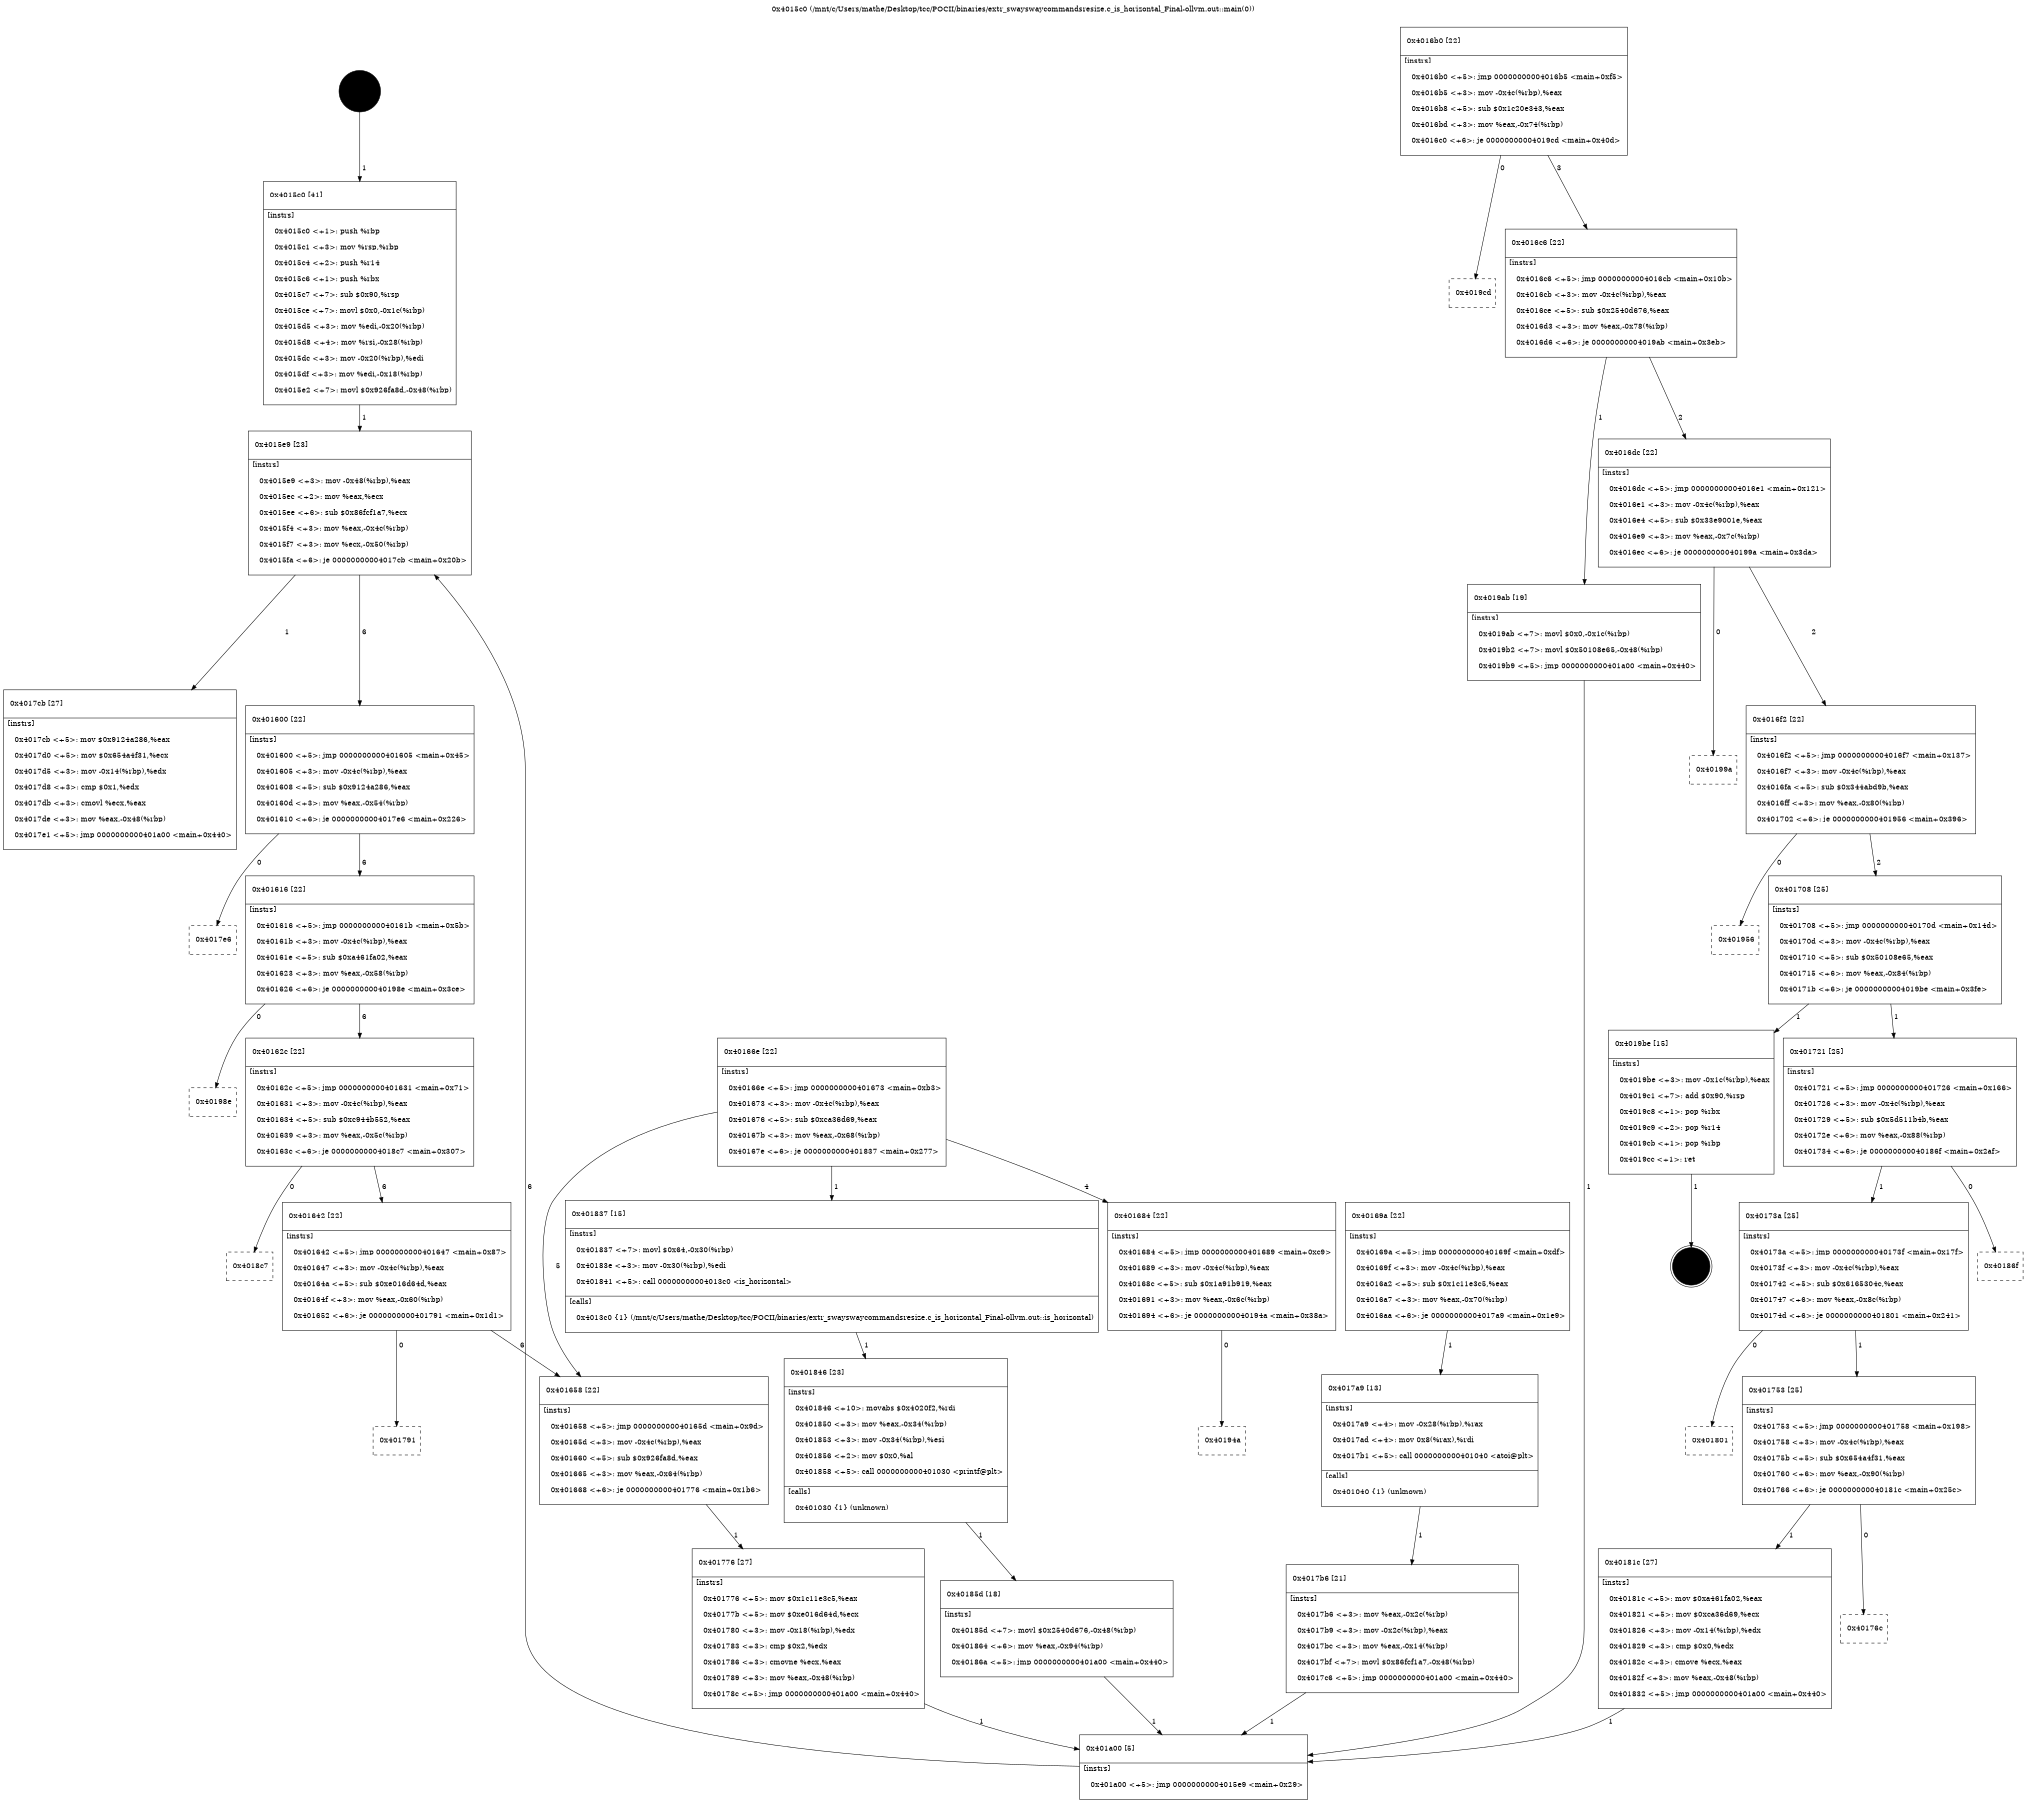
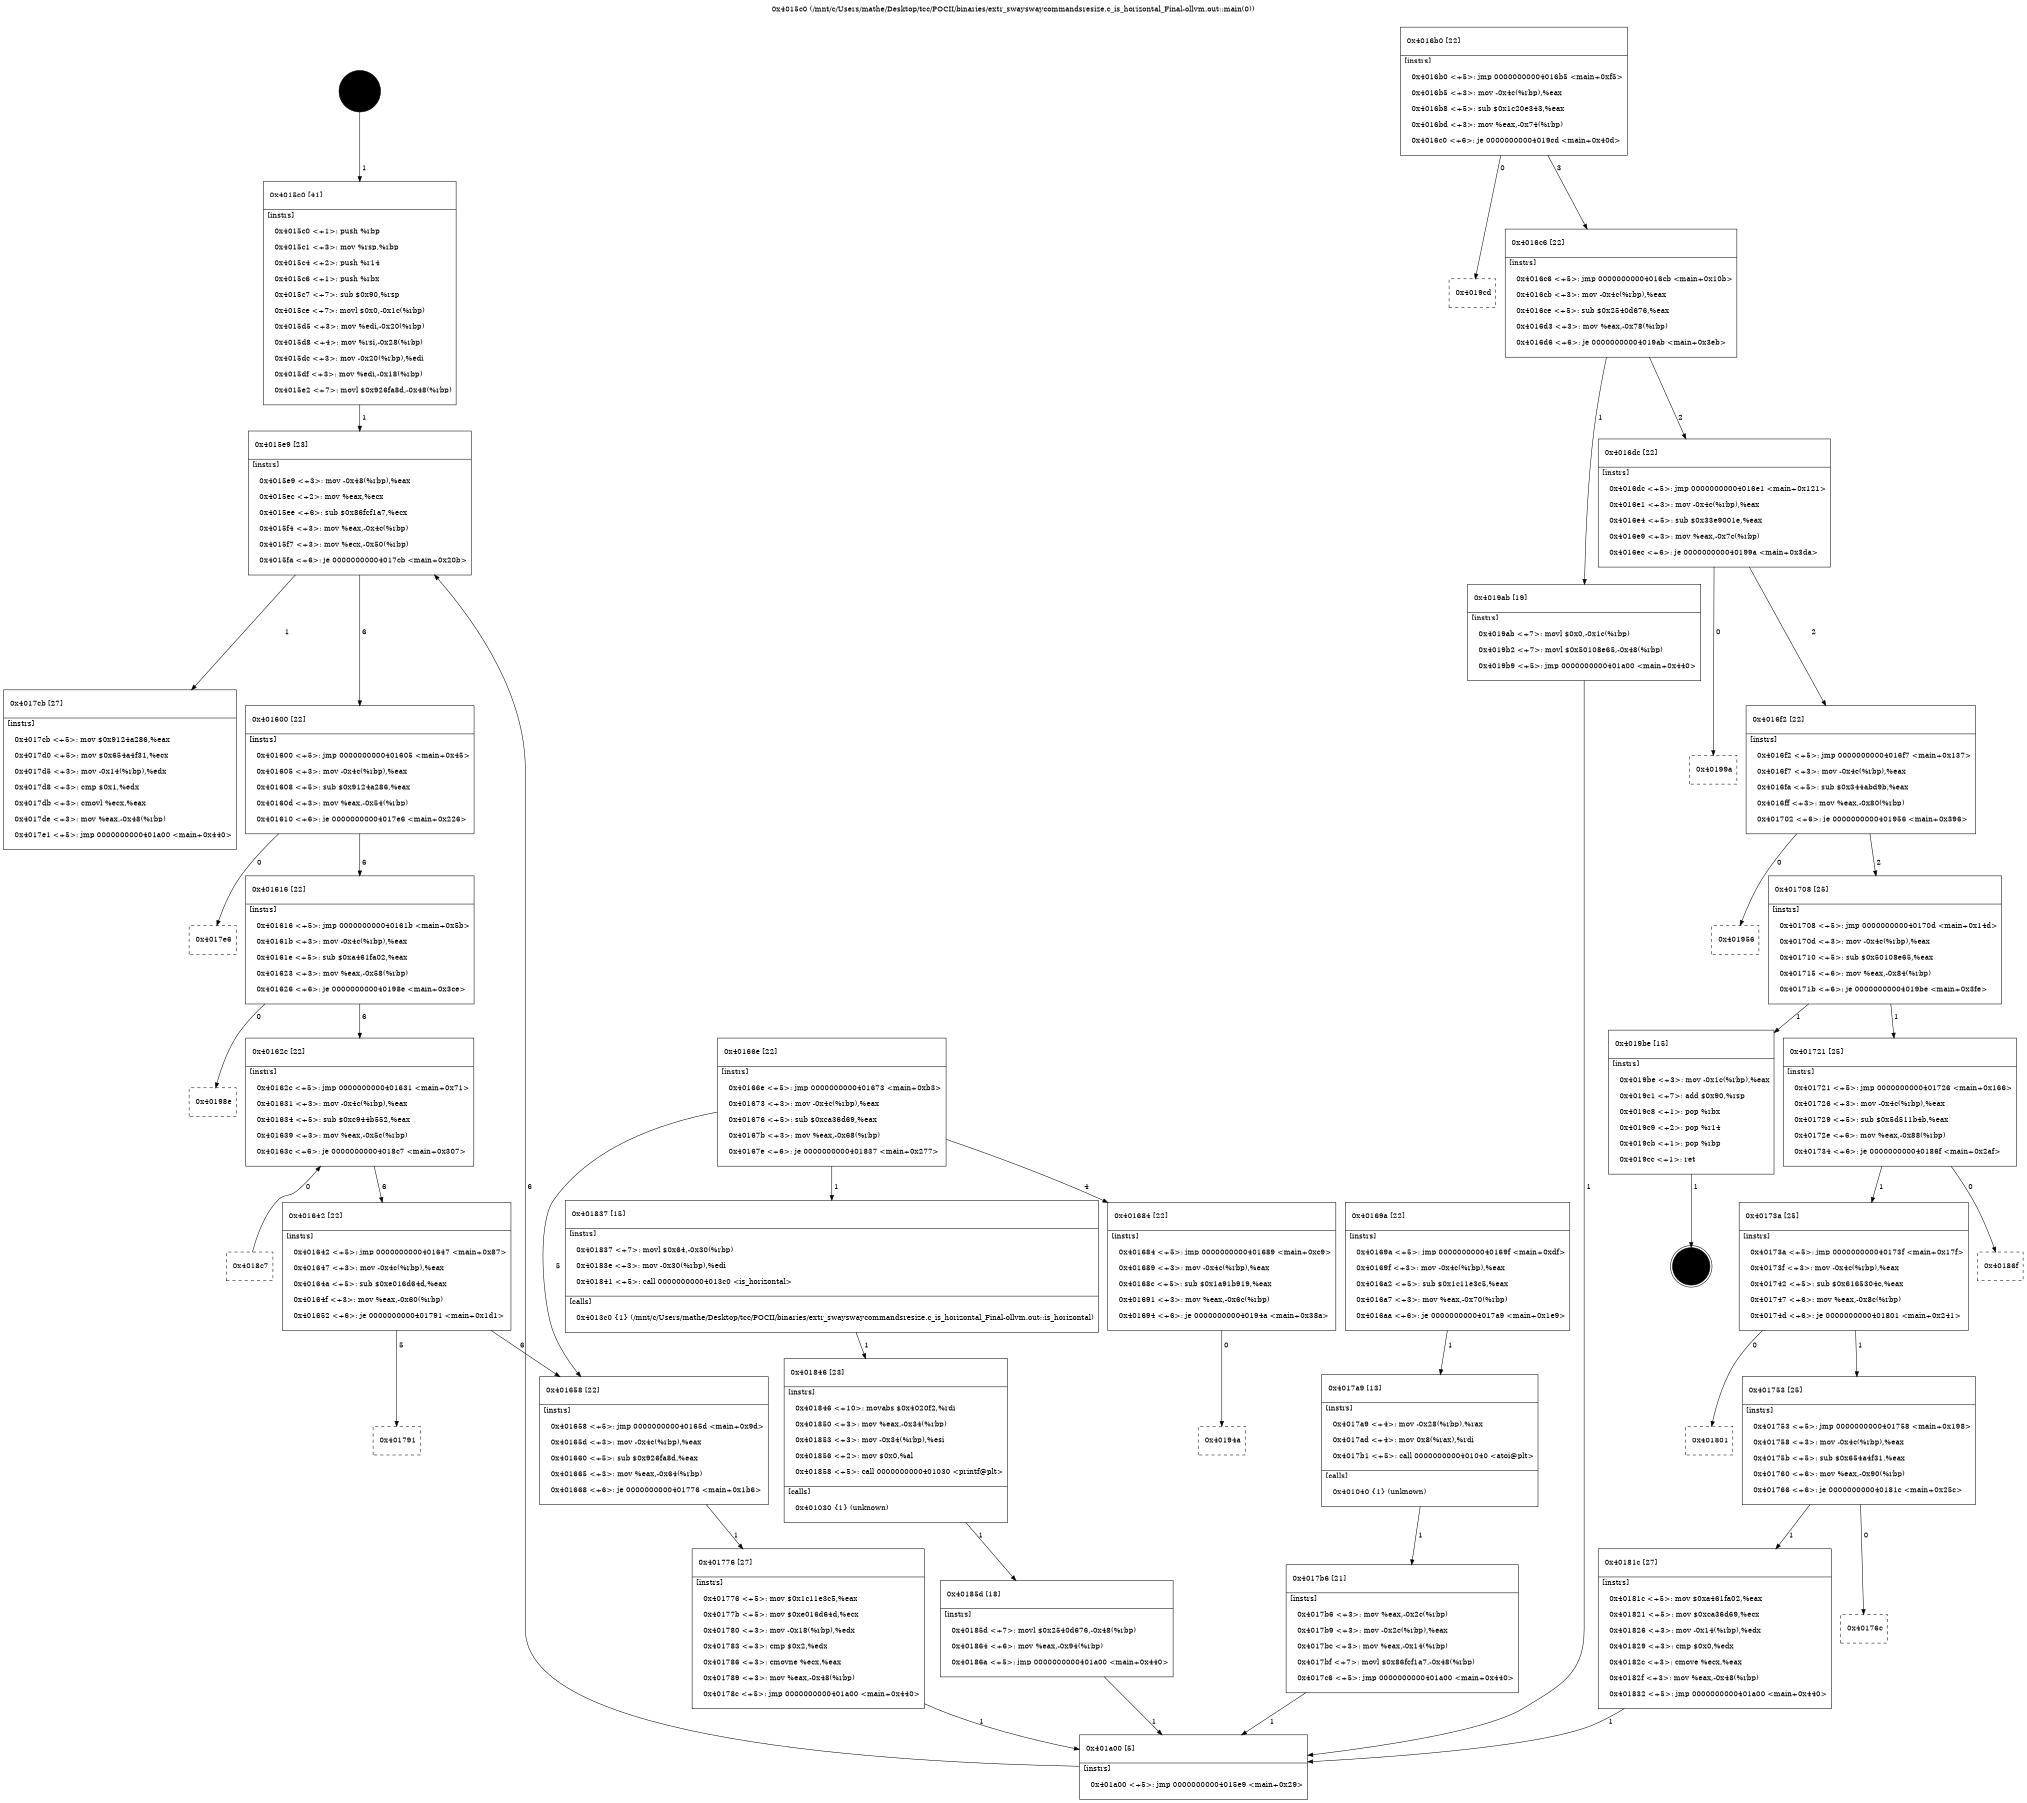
(275, 1205) -> (275, 1203)
(400, 1346) -> (400, 1346)
